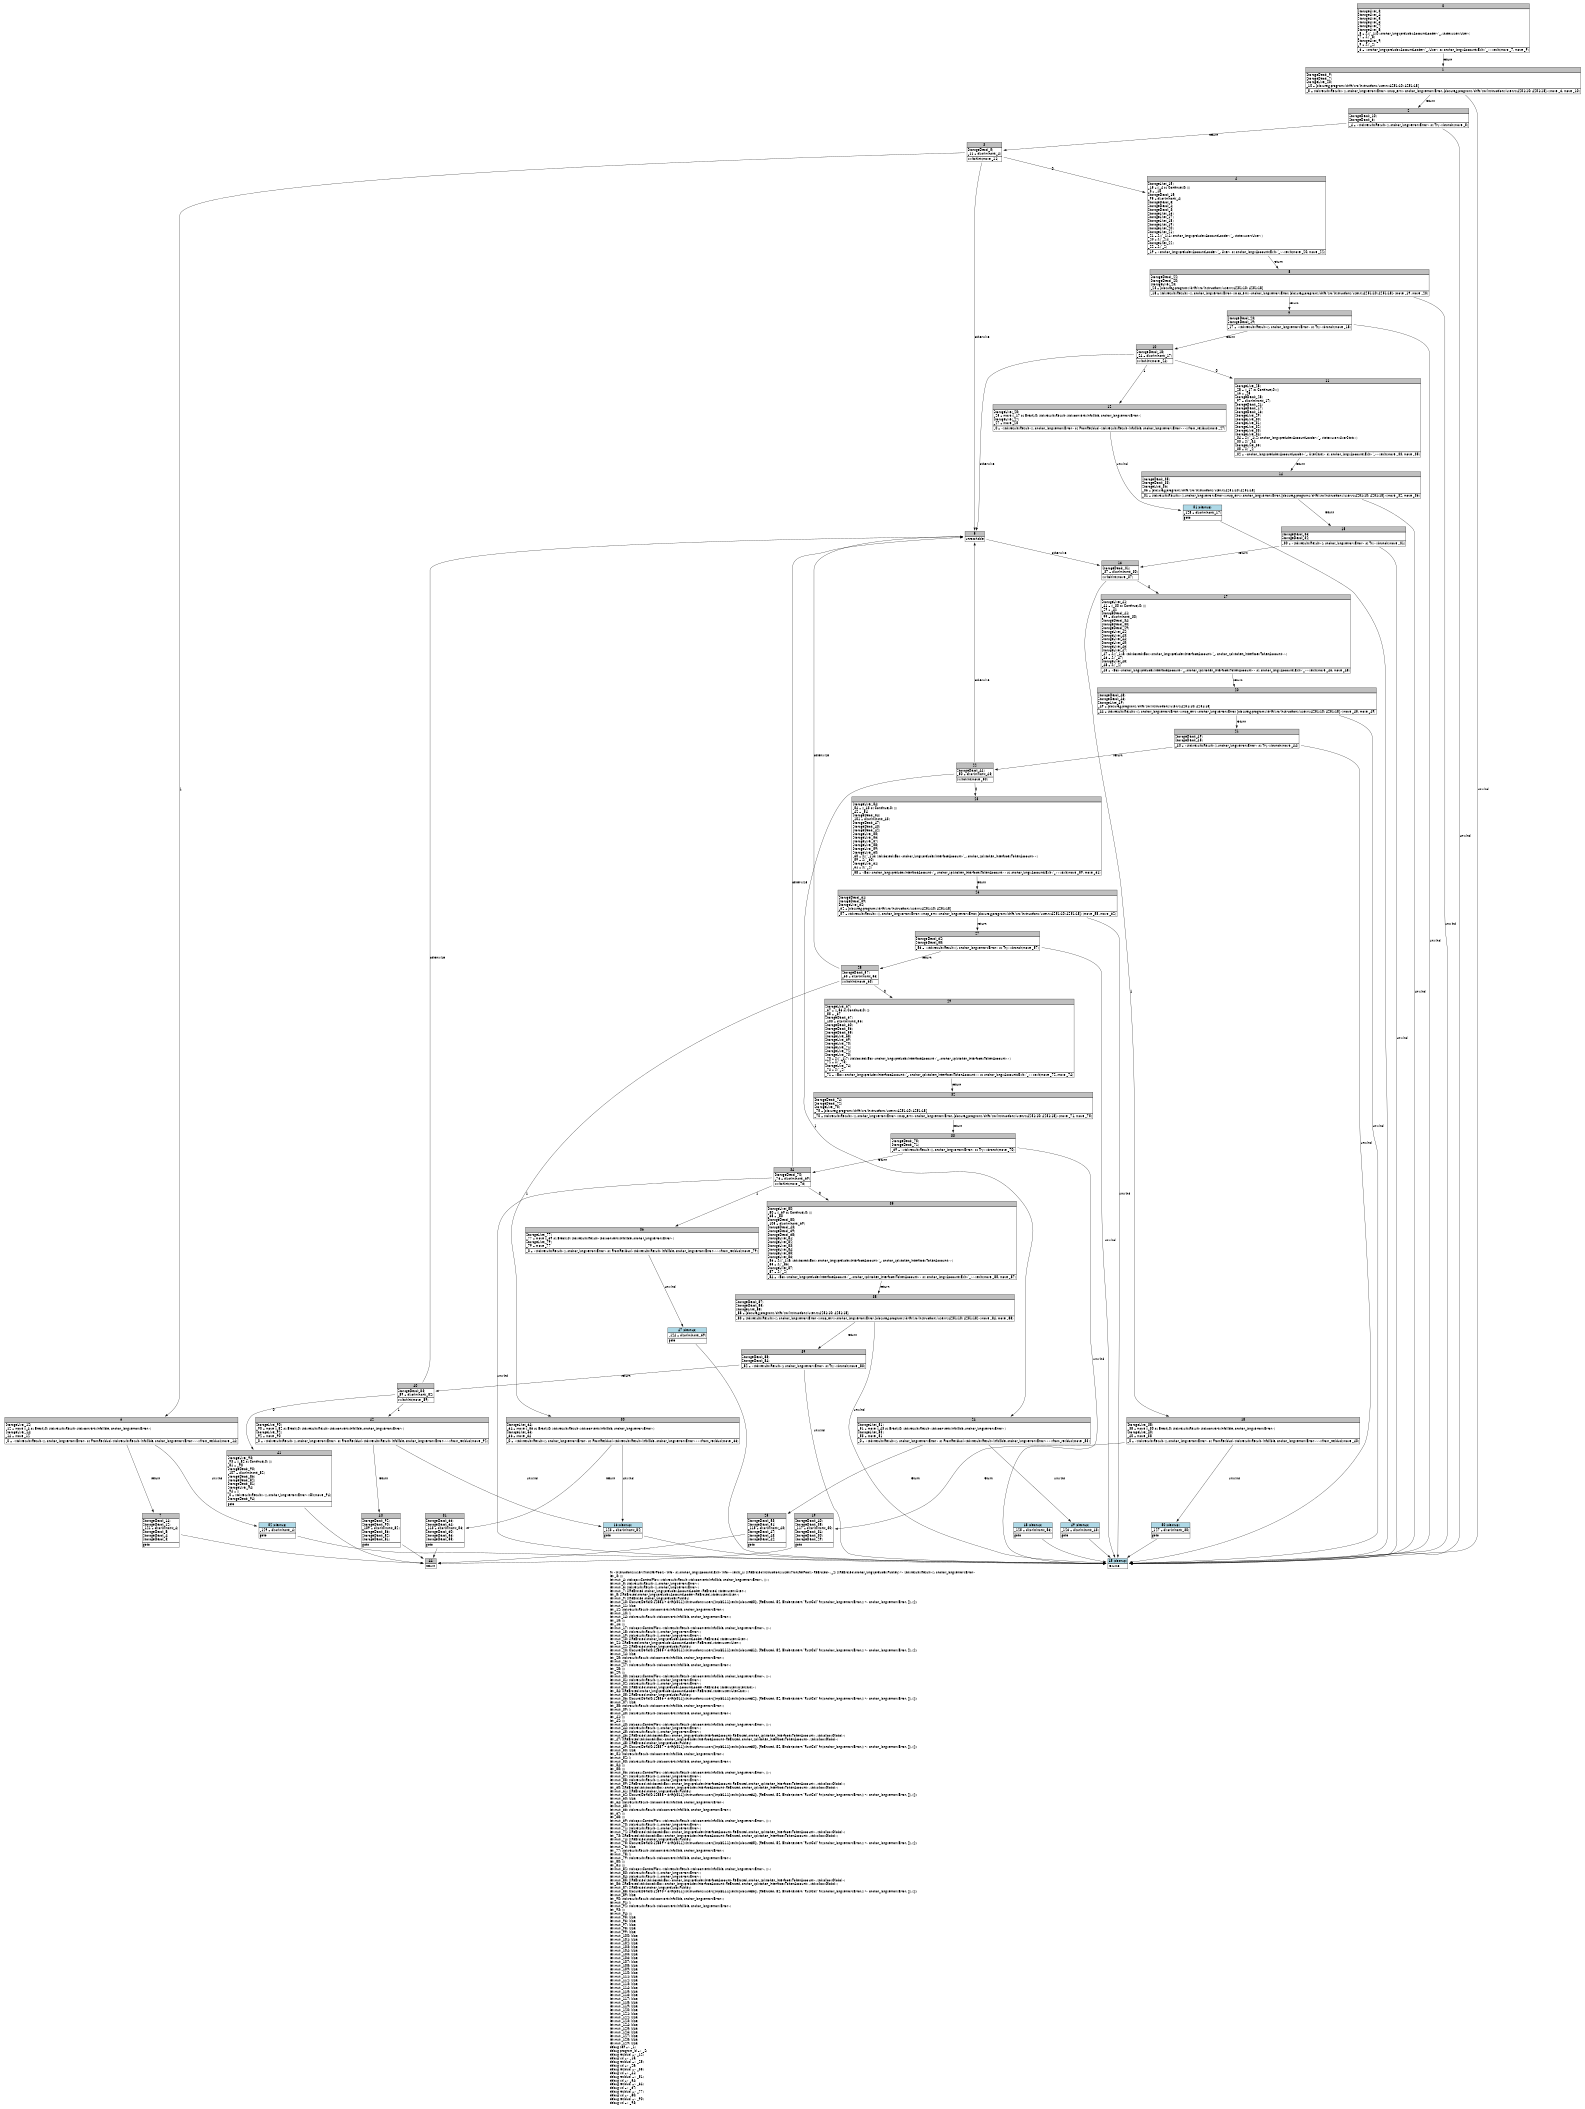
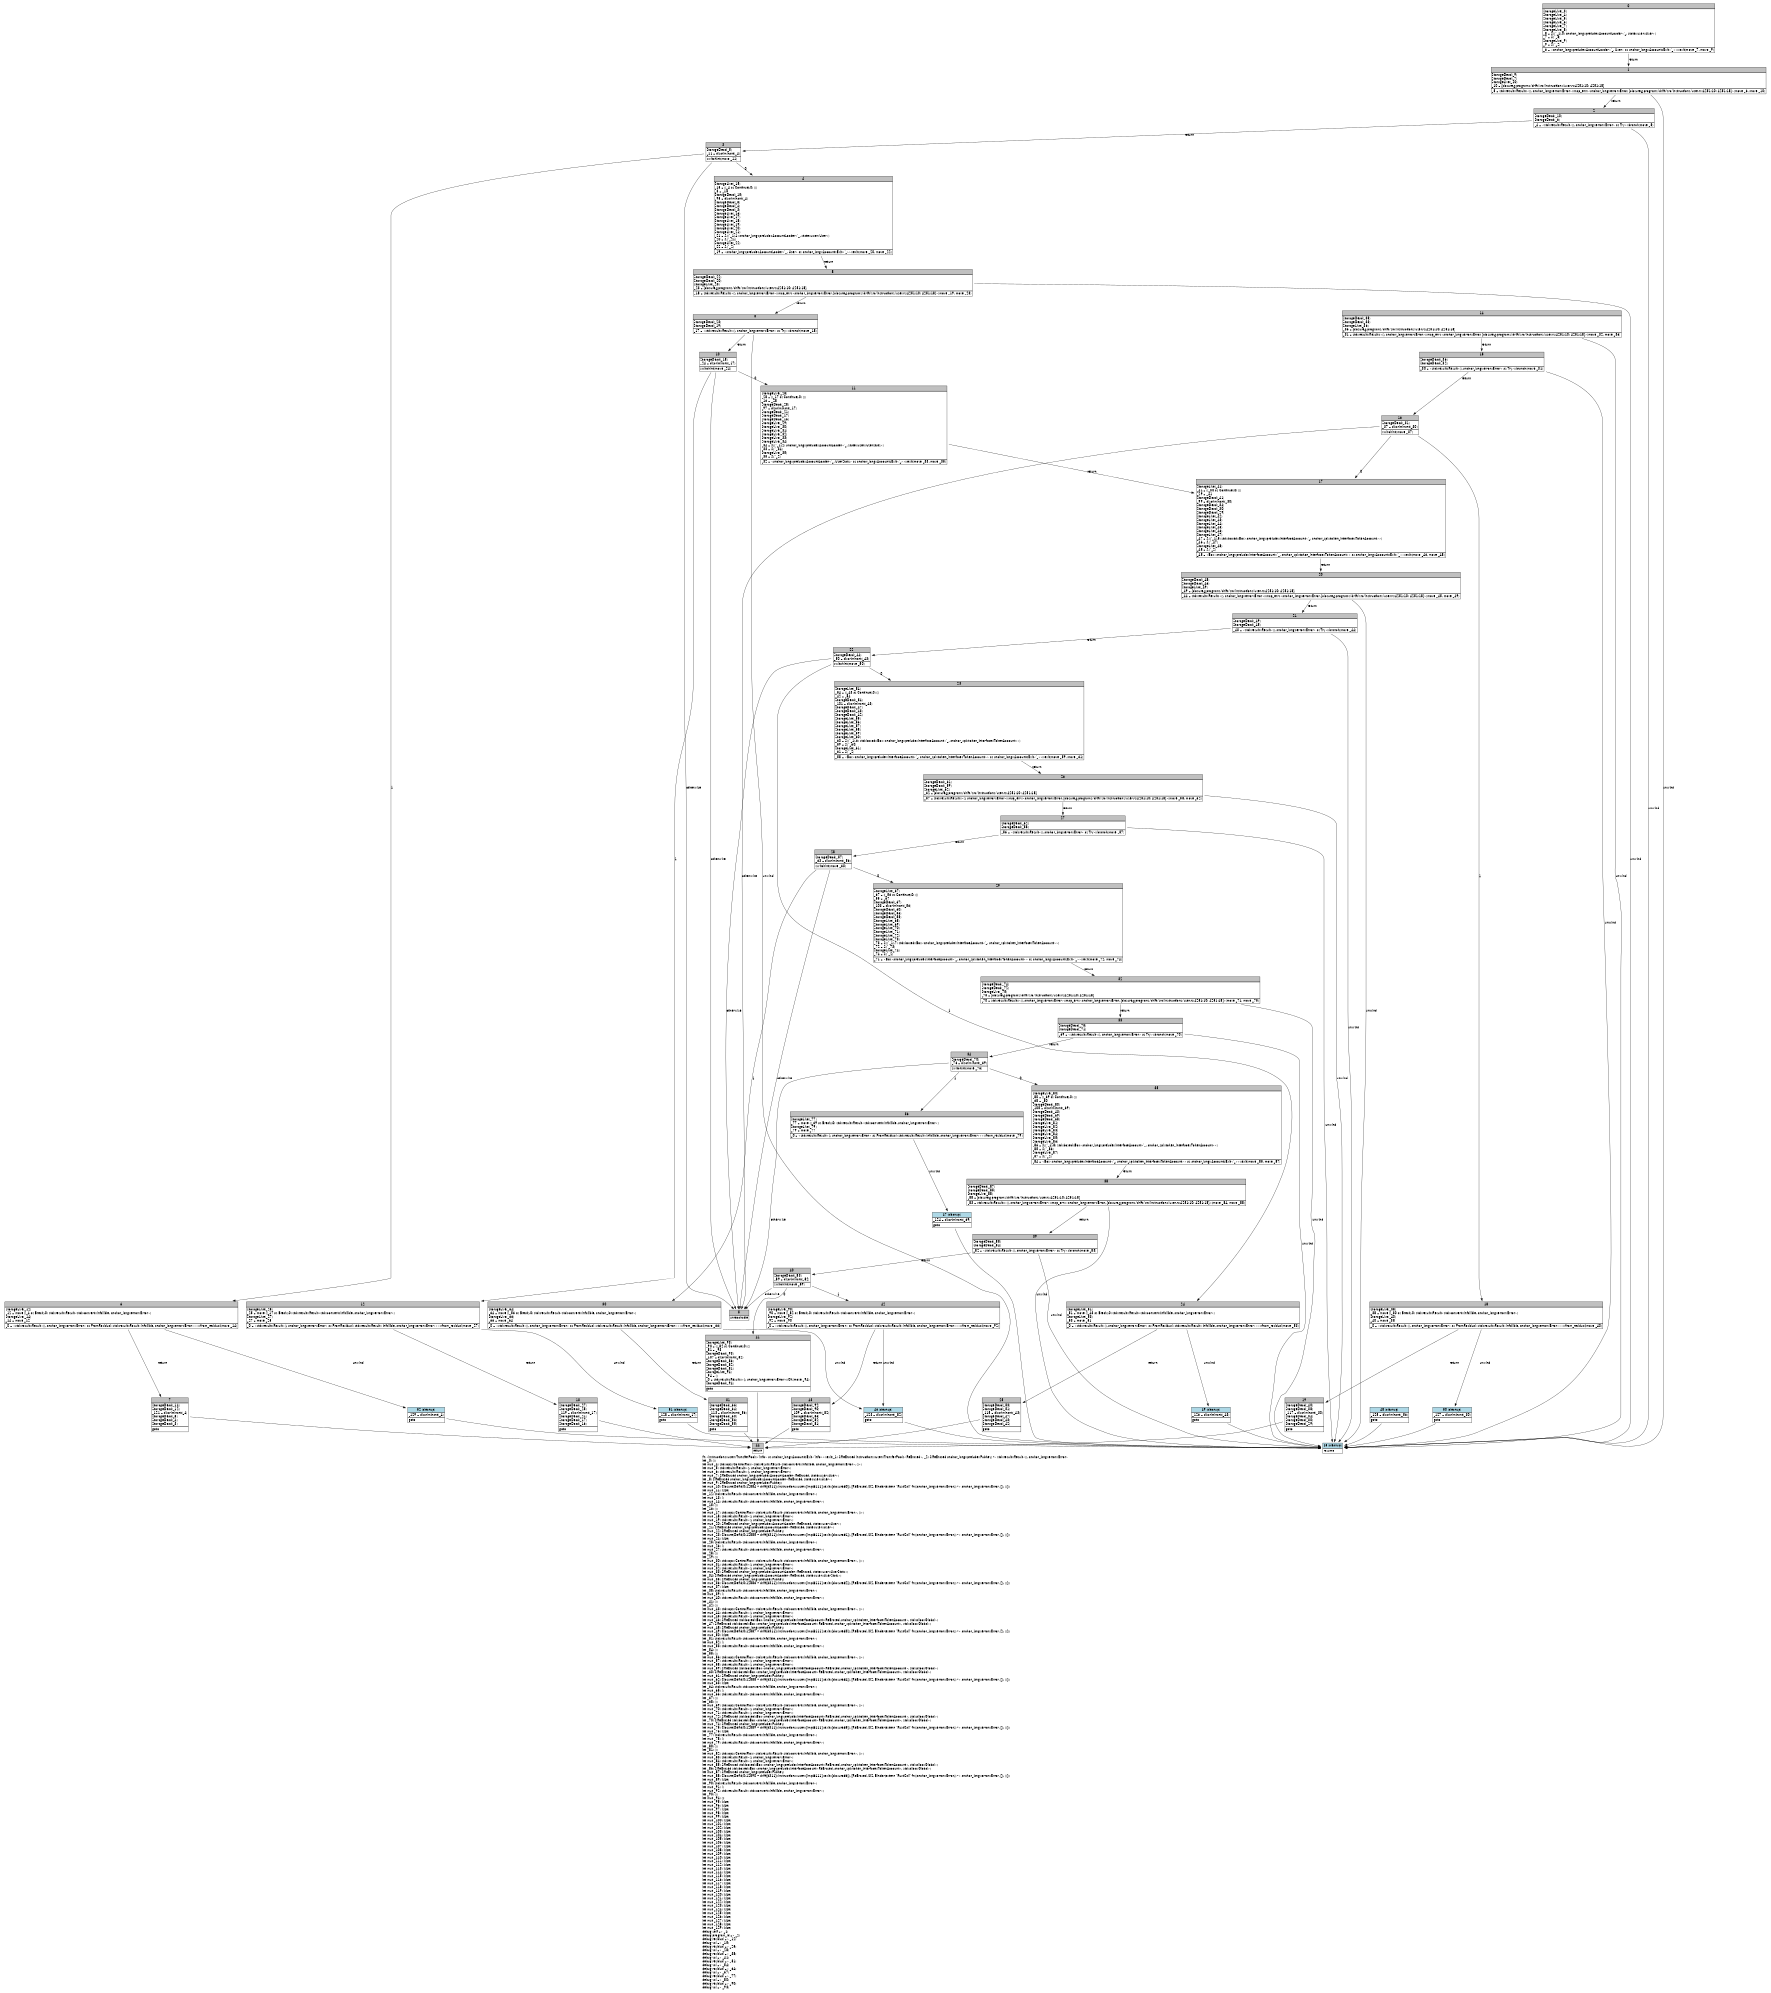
(1296, 463) -> (1070, 468)
(1042, 552) -> (742, 613)
none -> (578, 1415)
(505, 1534) -> (1311, 1218)
